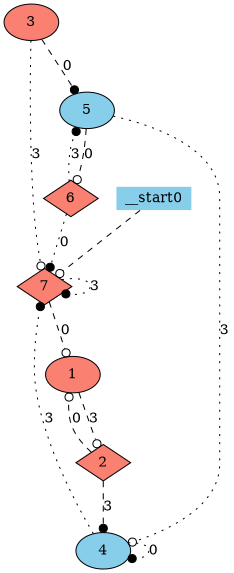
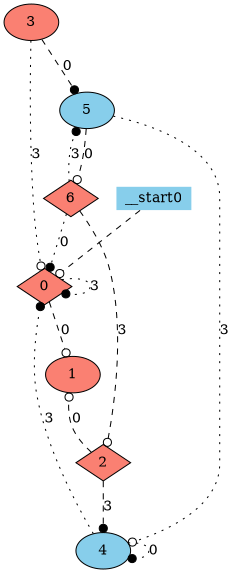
(45, 287) -> (45, 287)
(87, 416) -> (117, 321)
